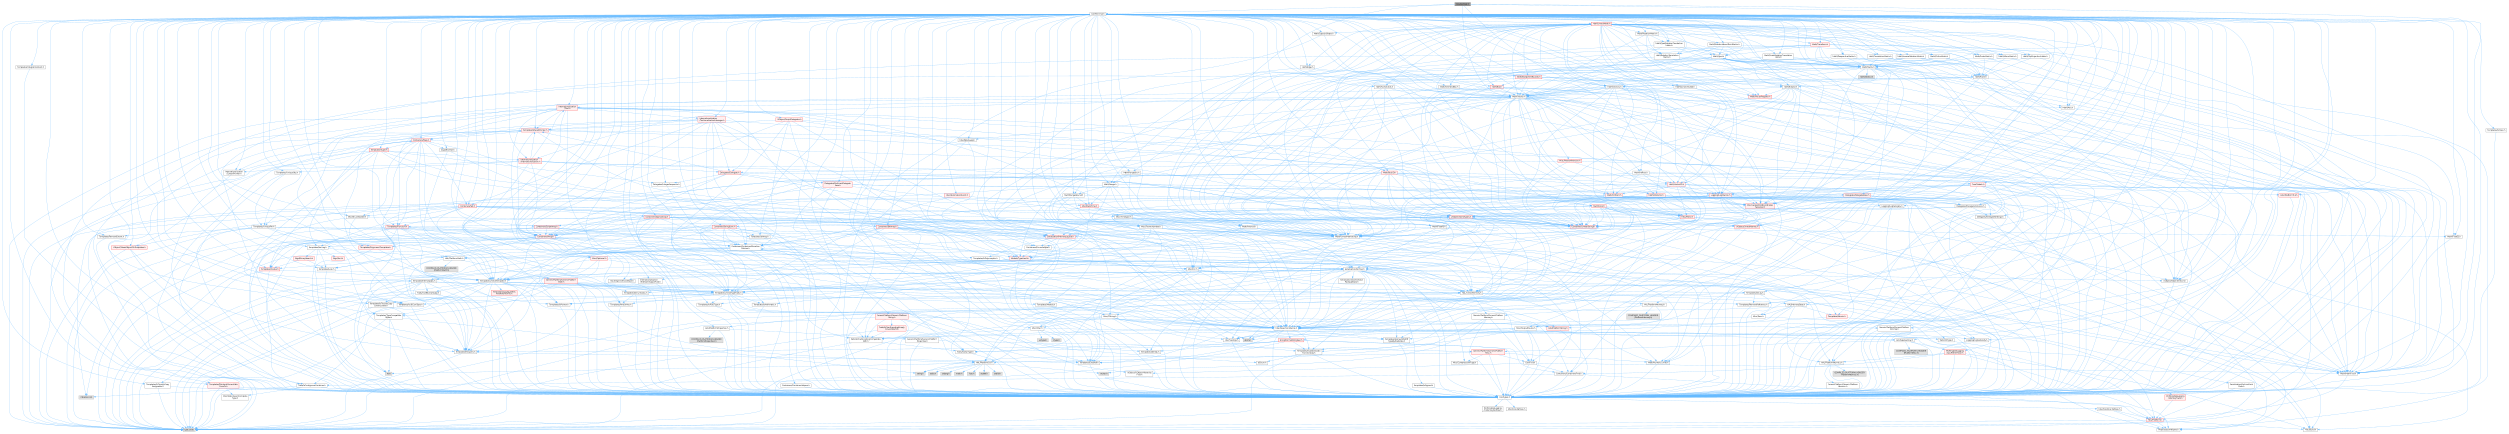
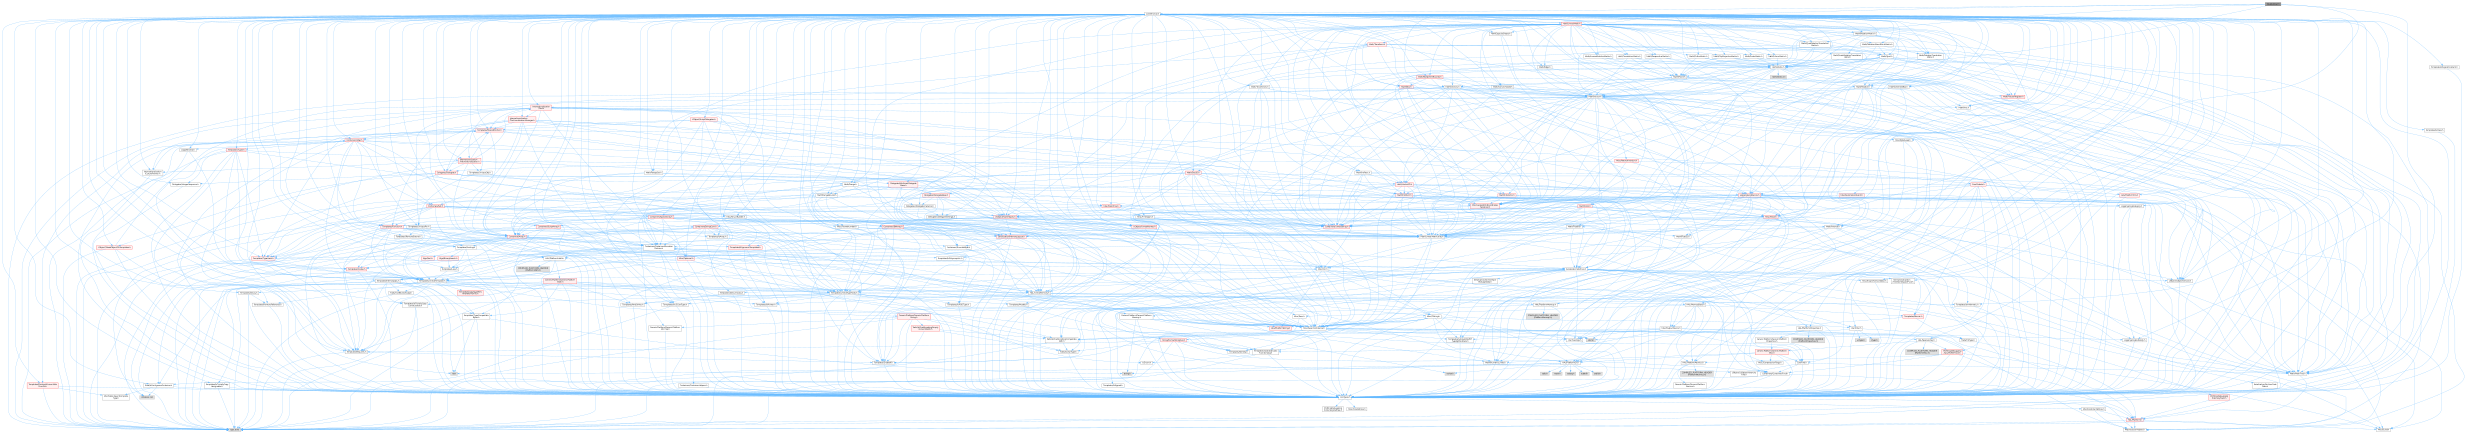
(1020, 258) -> (263, 258)
(971, 374) -> none
